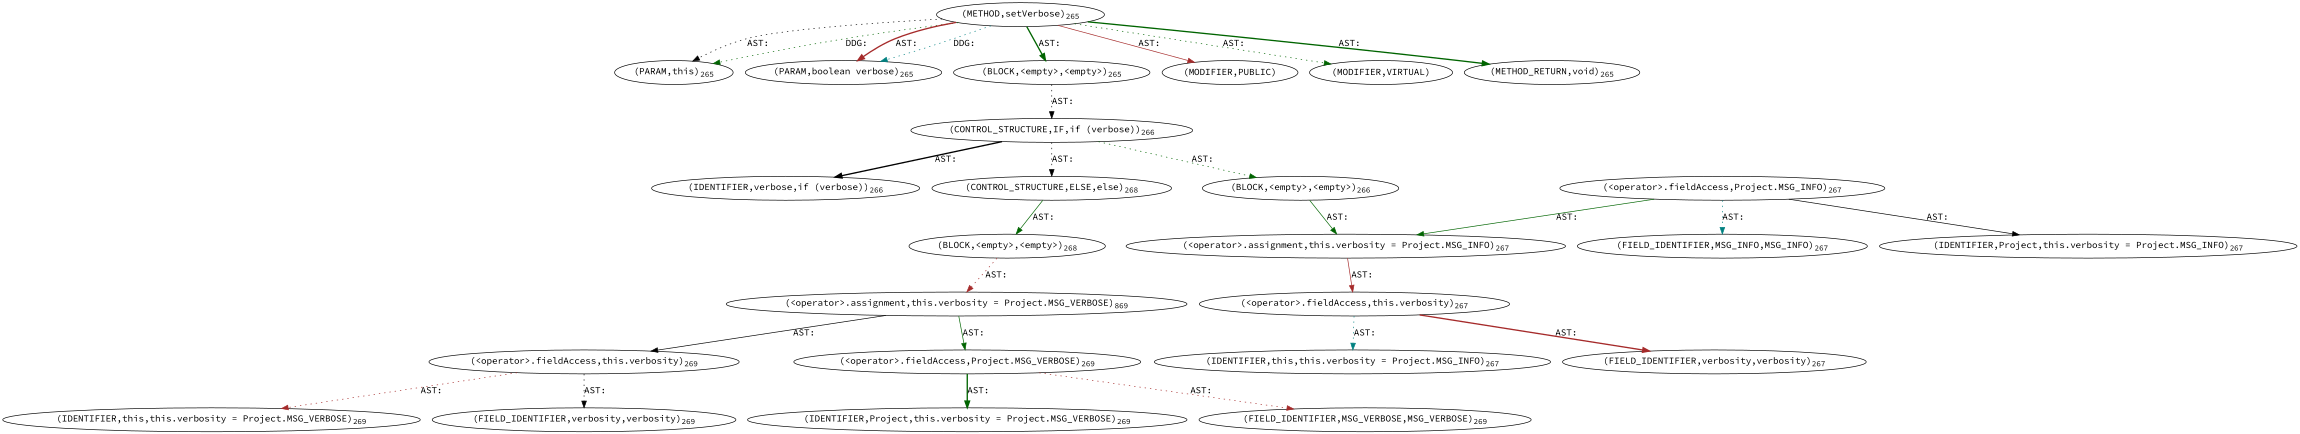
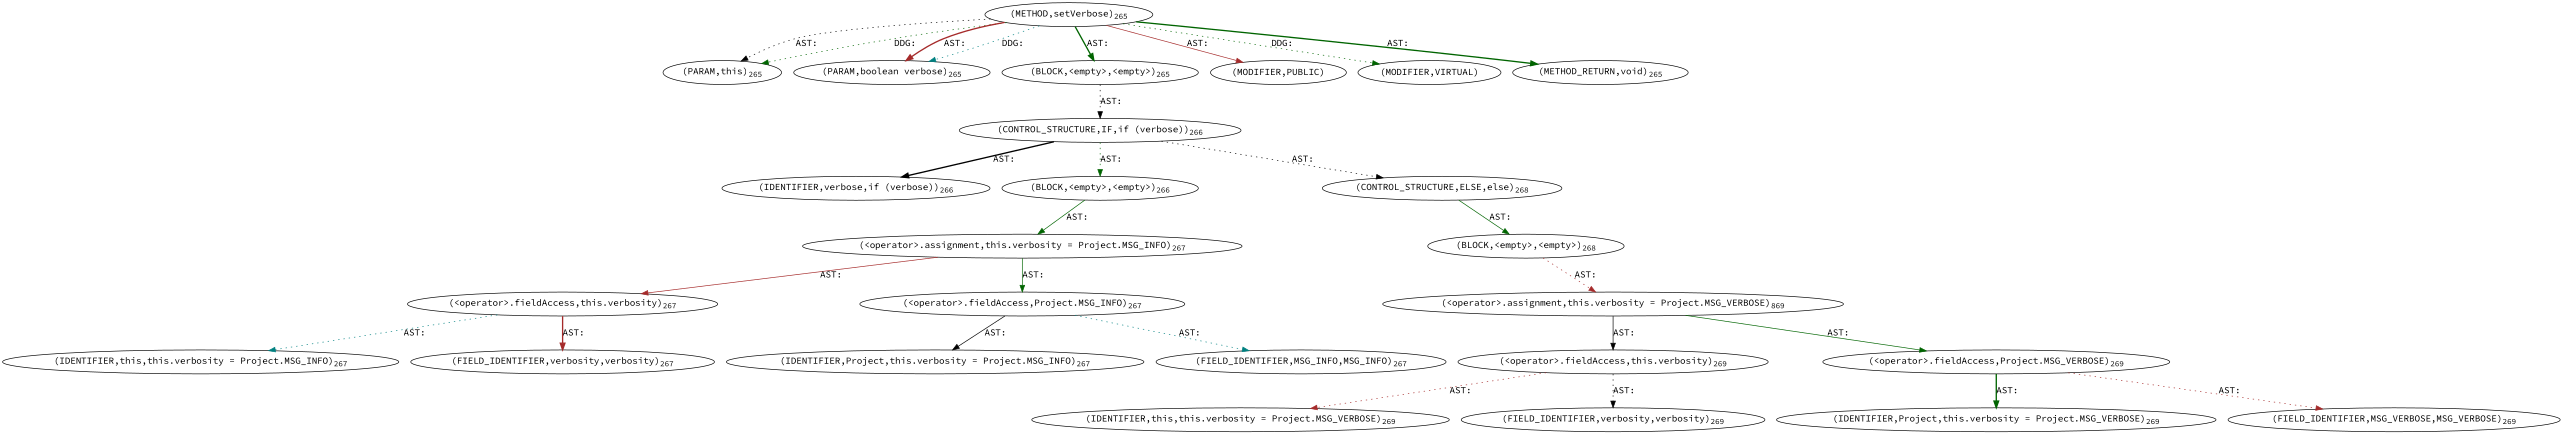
(1237, 44) -> (1285, 44)
(1539, 216) -> (1022, 272)
